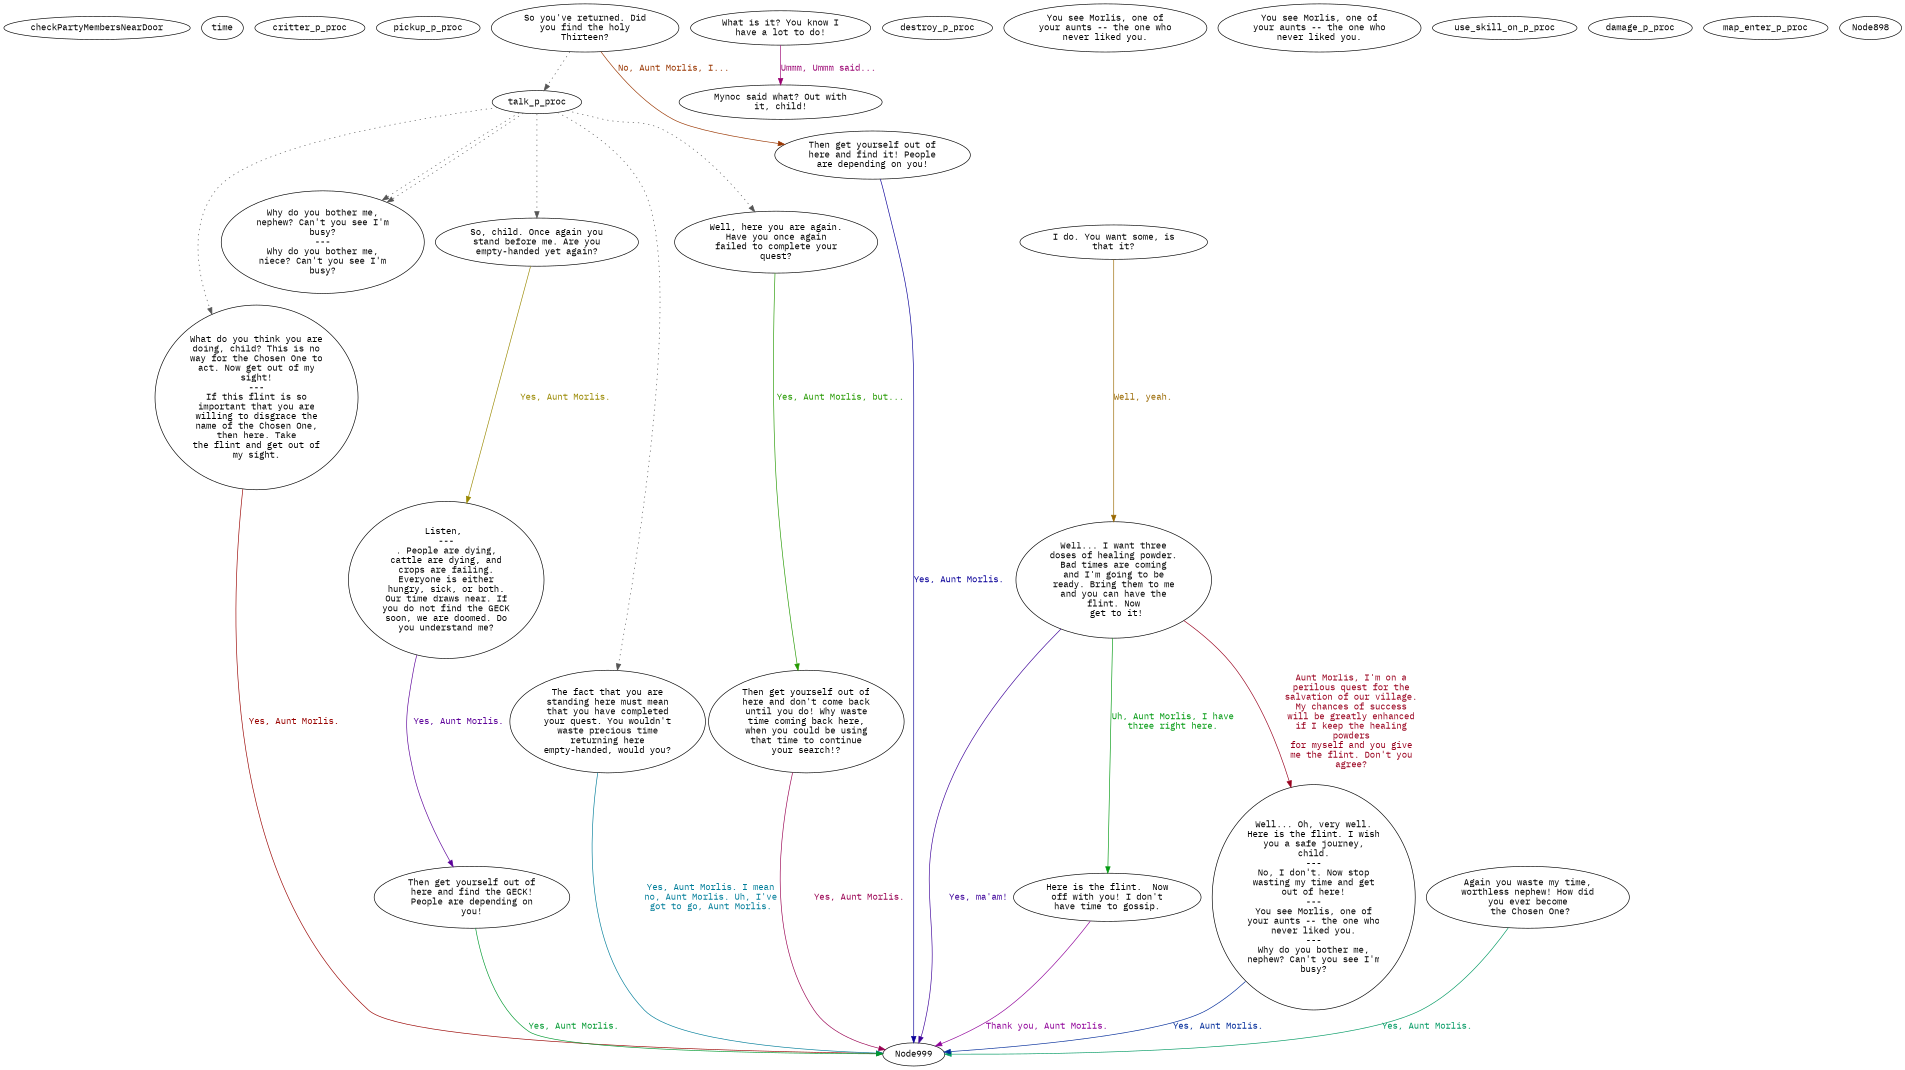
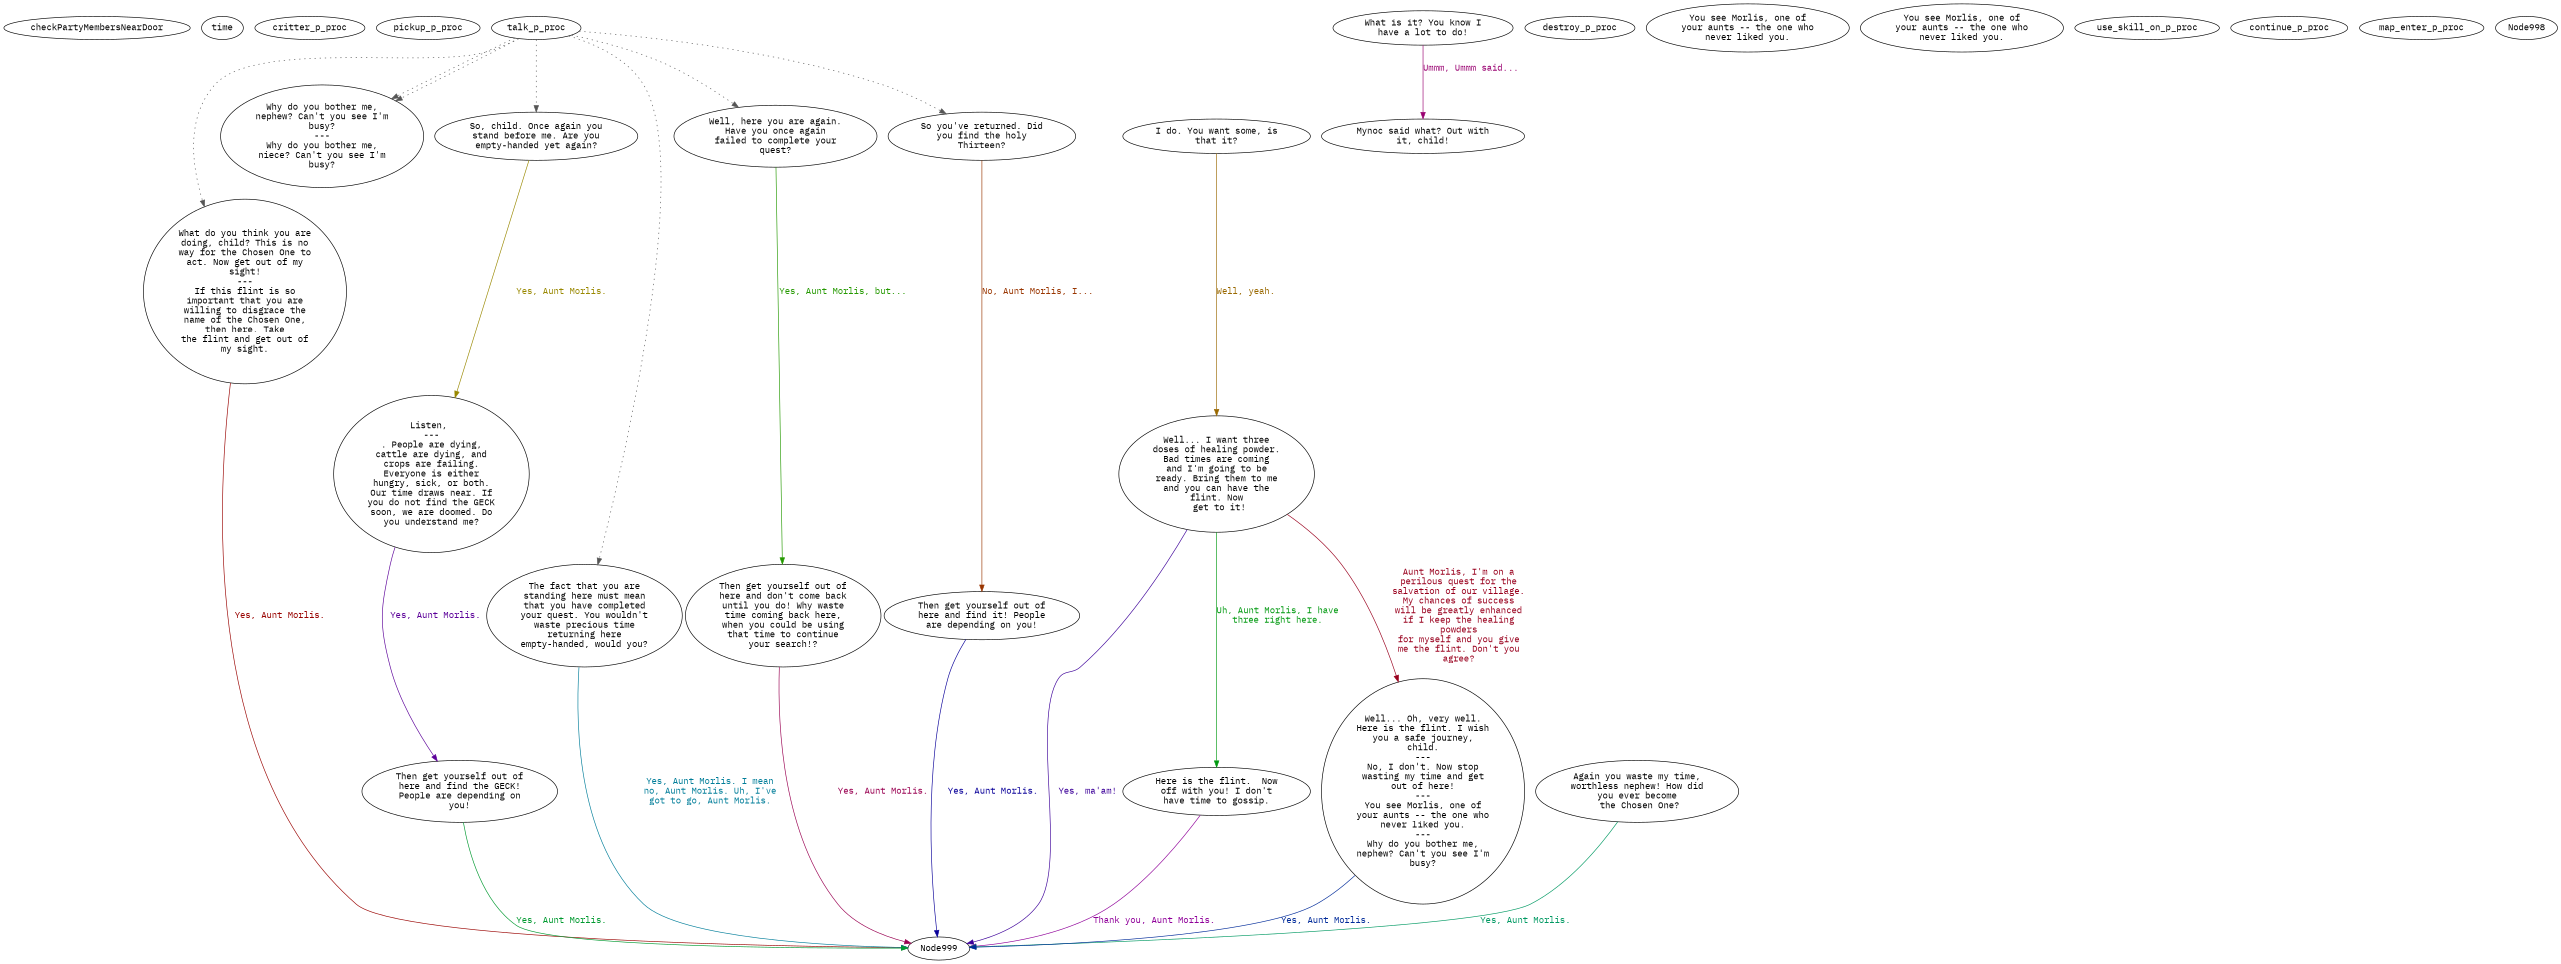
(1640, 28) -> (2289, 28)
(1871, 28) -> (2527, 28)
(559, 69) -> (764, 55)
